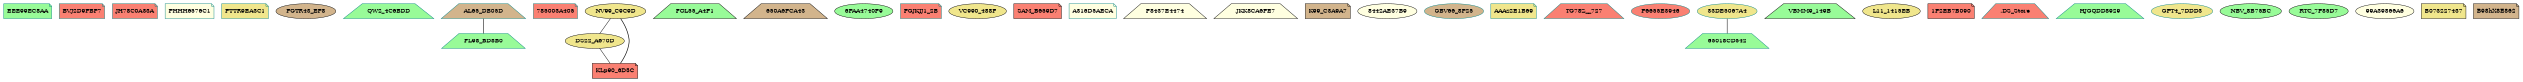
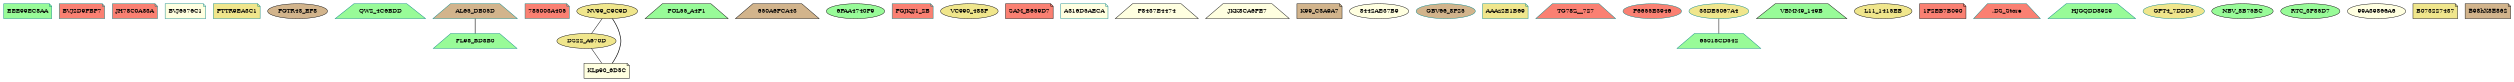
(190, 11) -> (185, 11)
(2319, 11) -> (2310, 11)
(615, 71) -> (607, 71)
